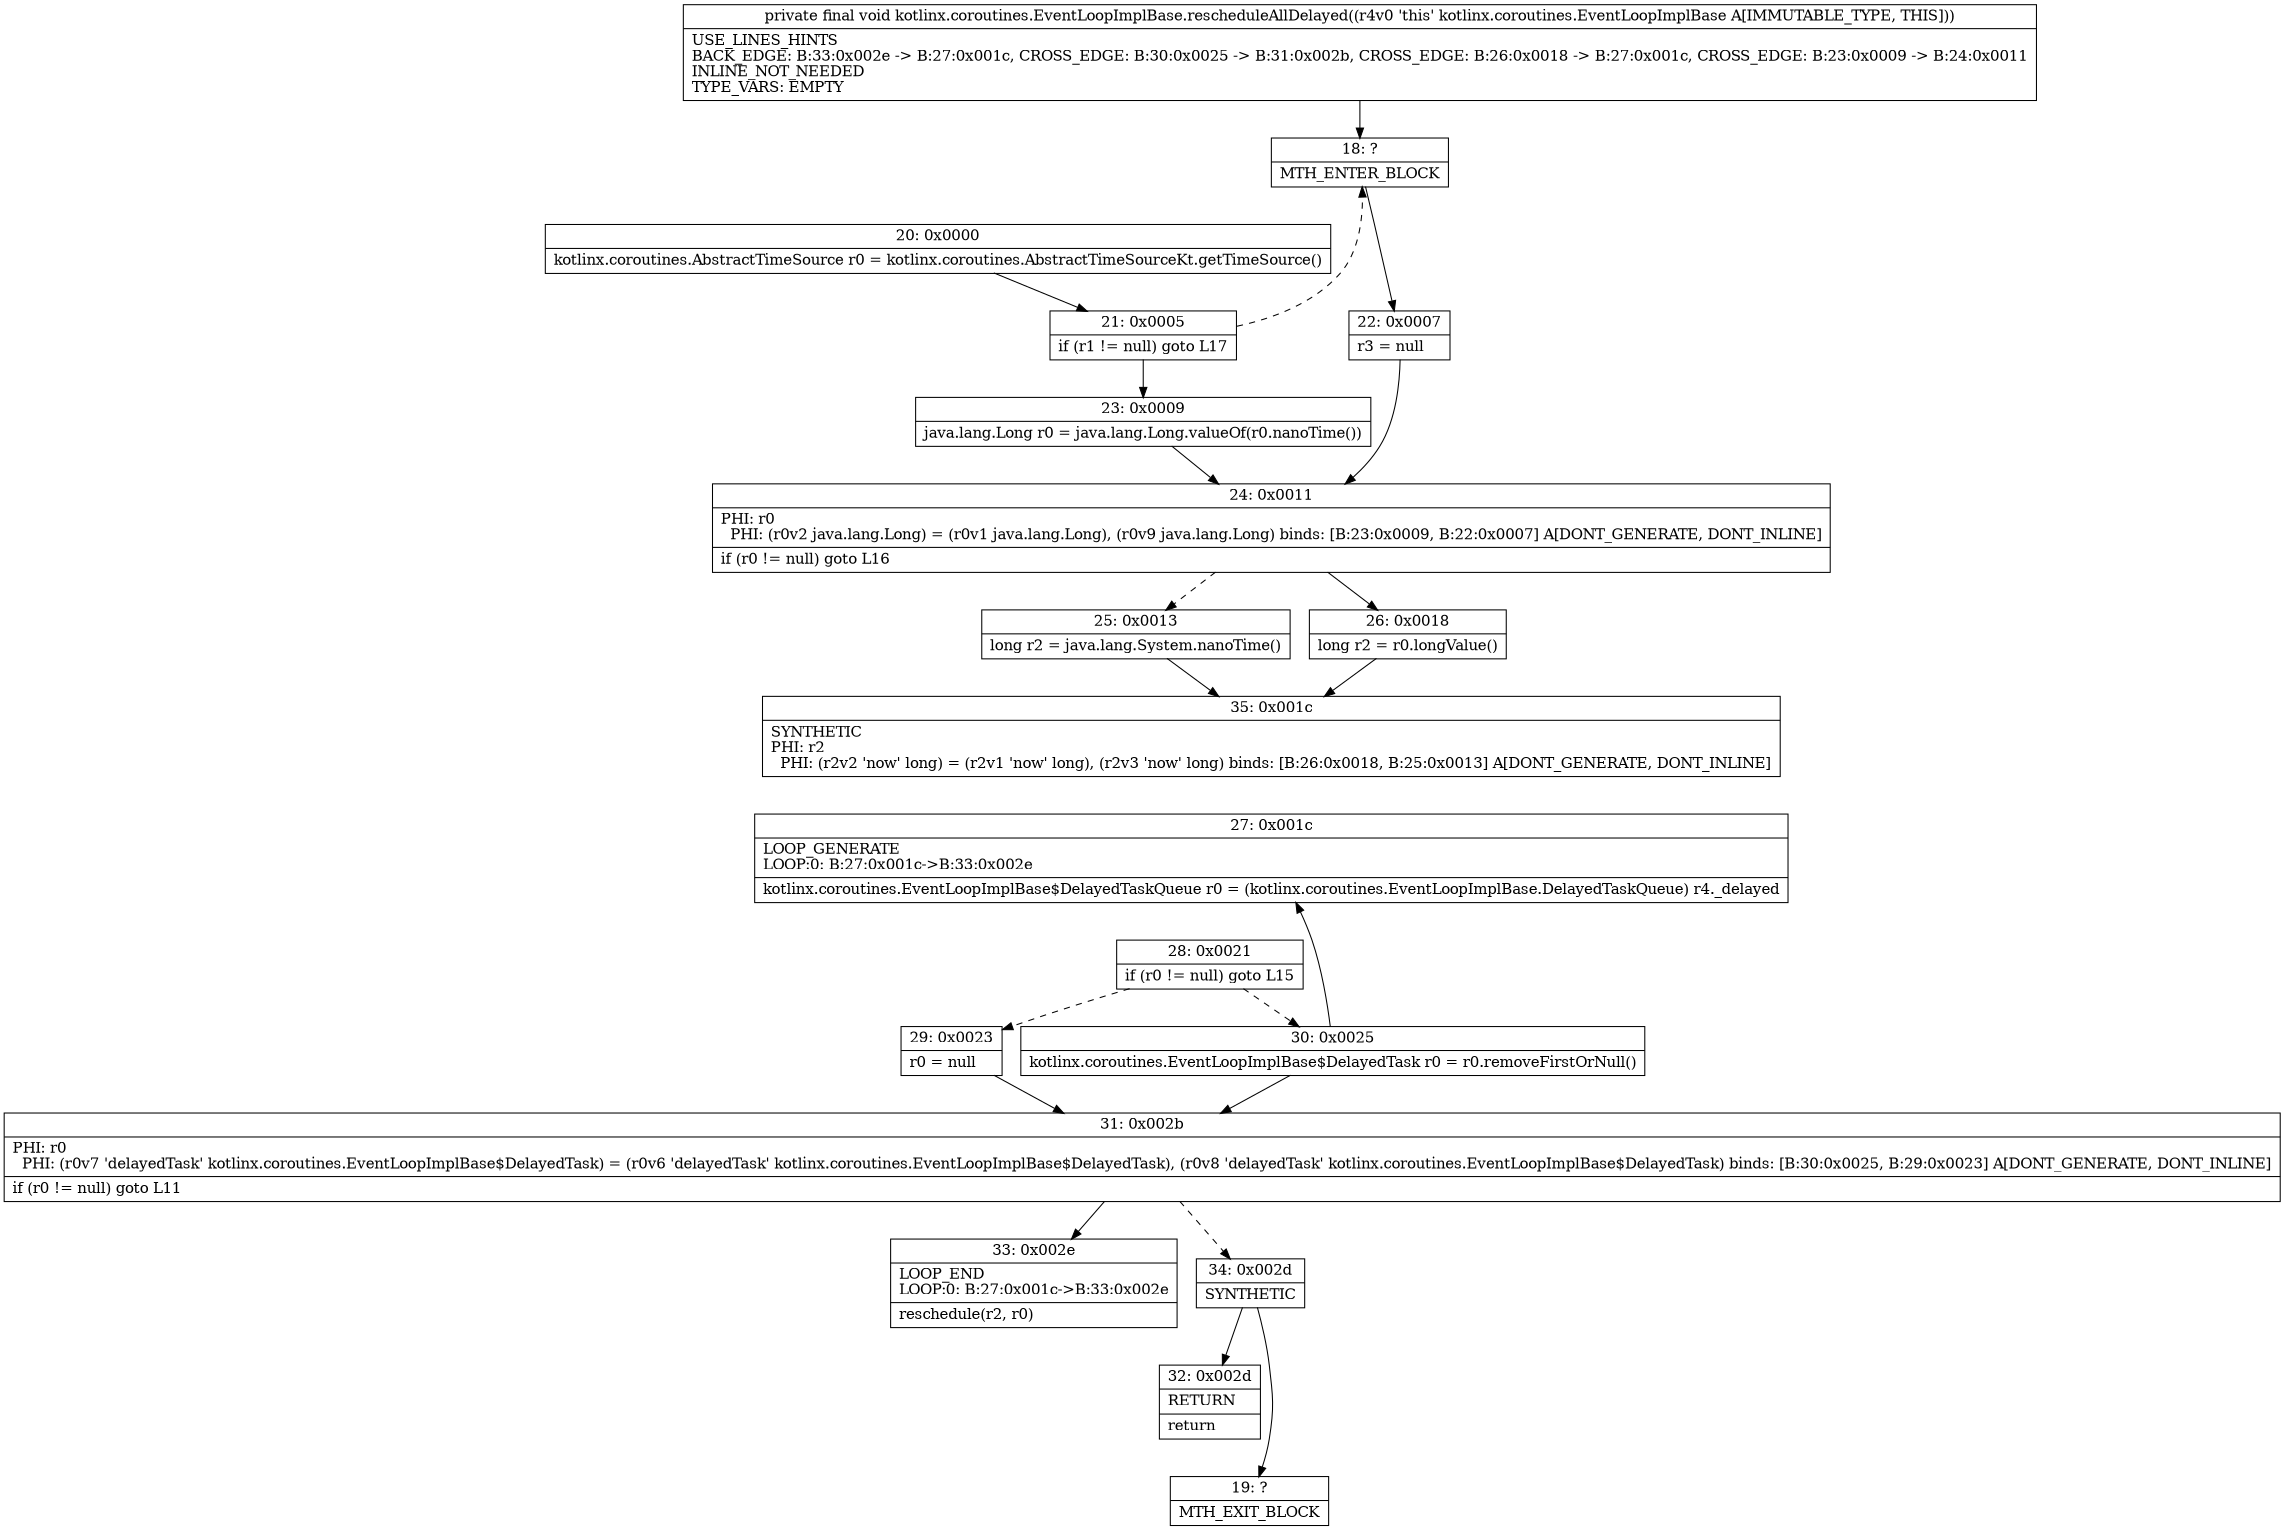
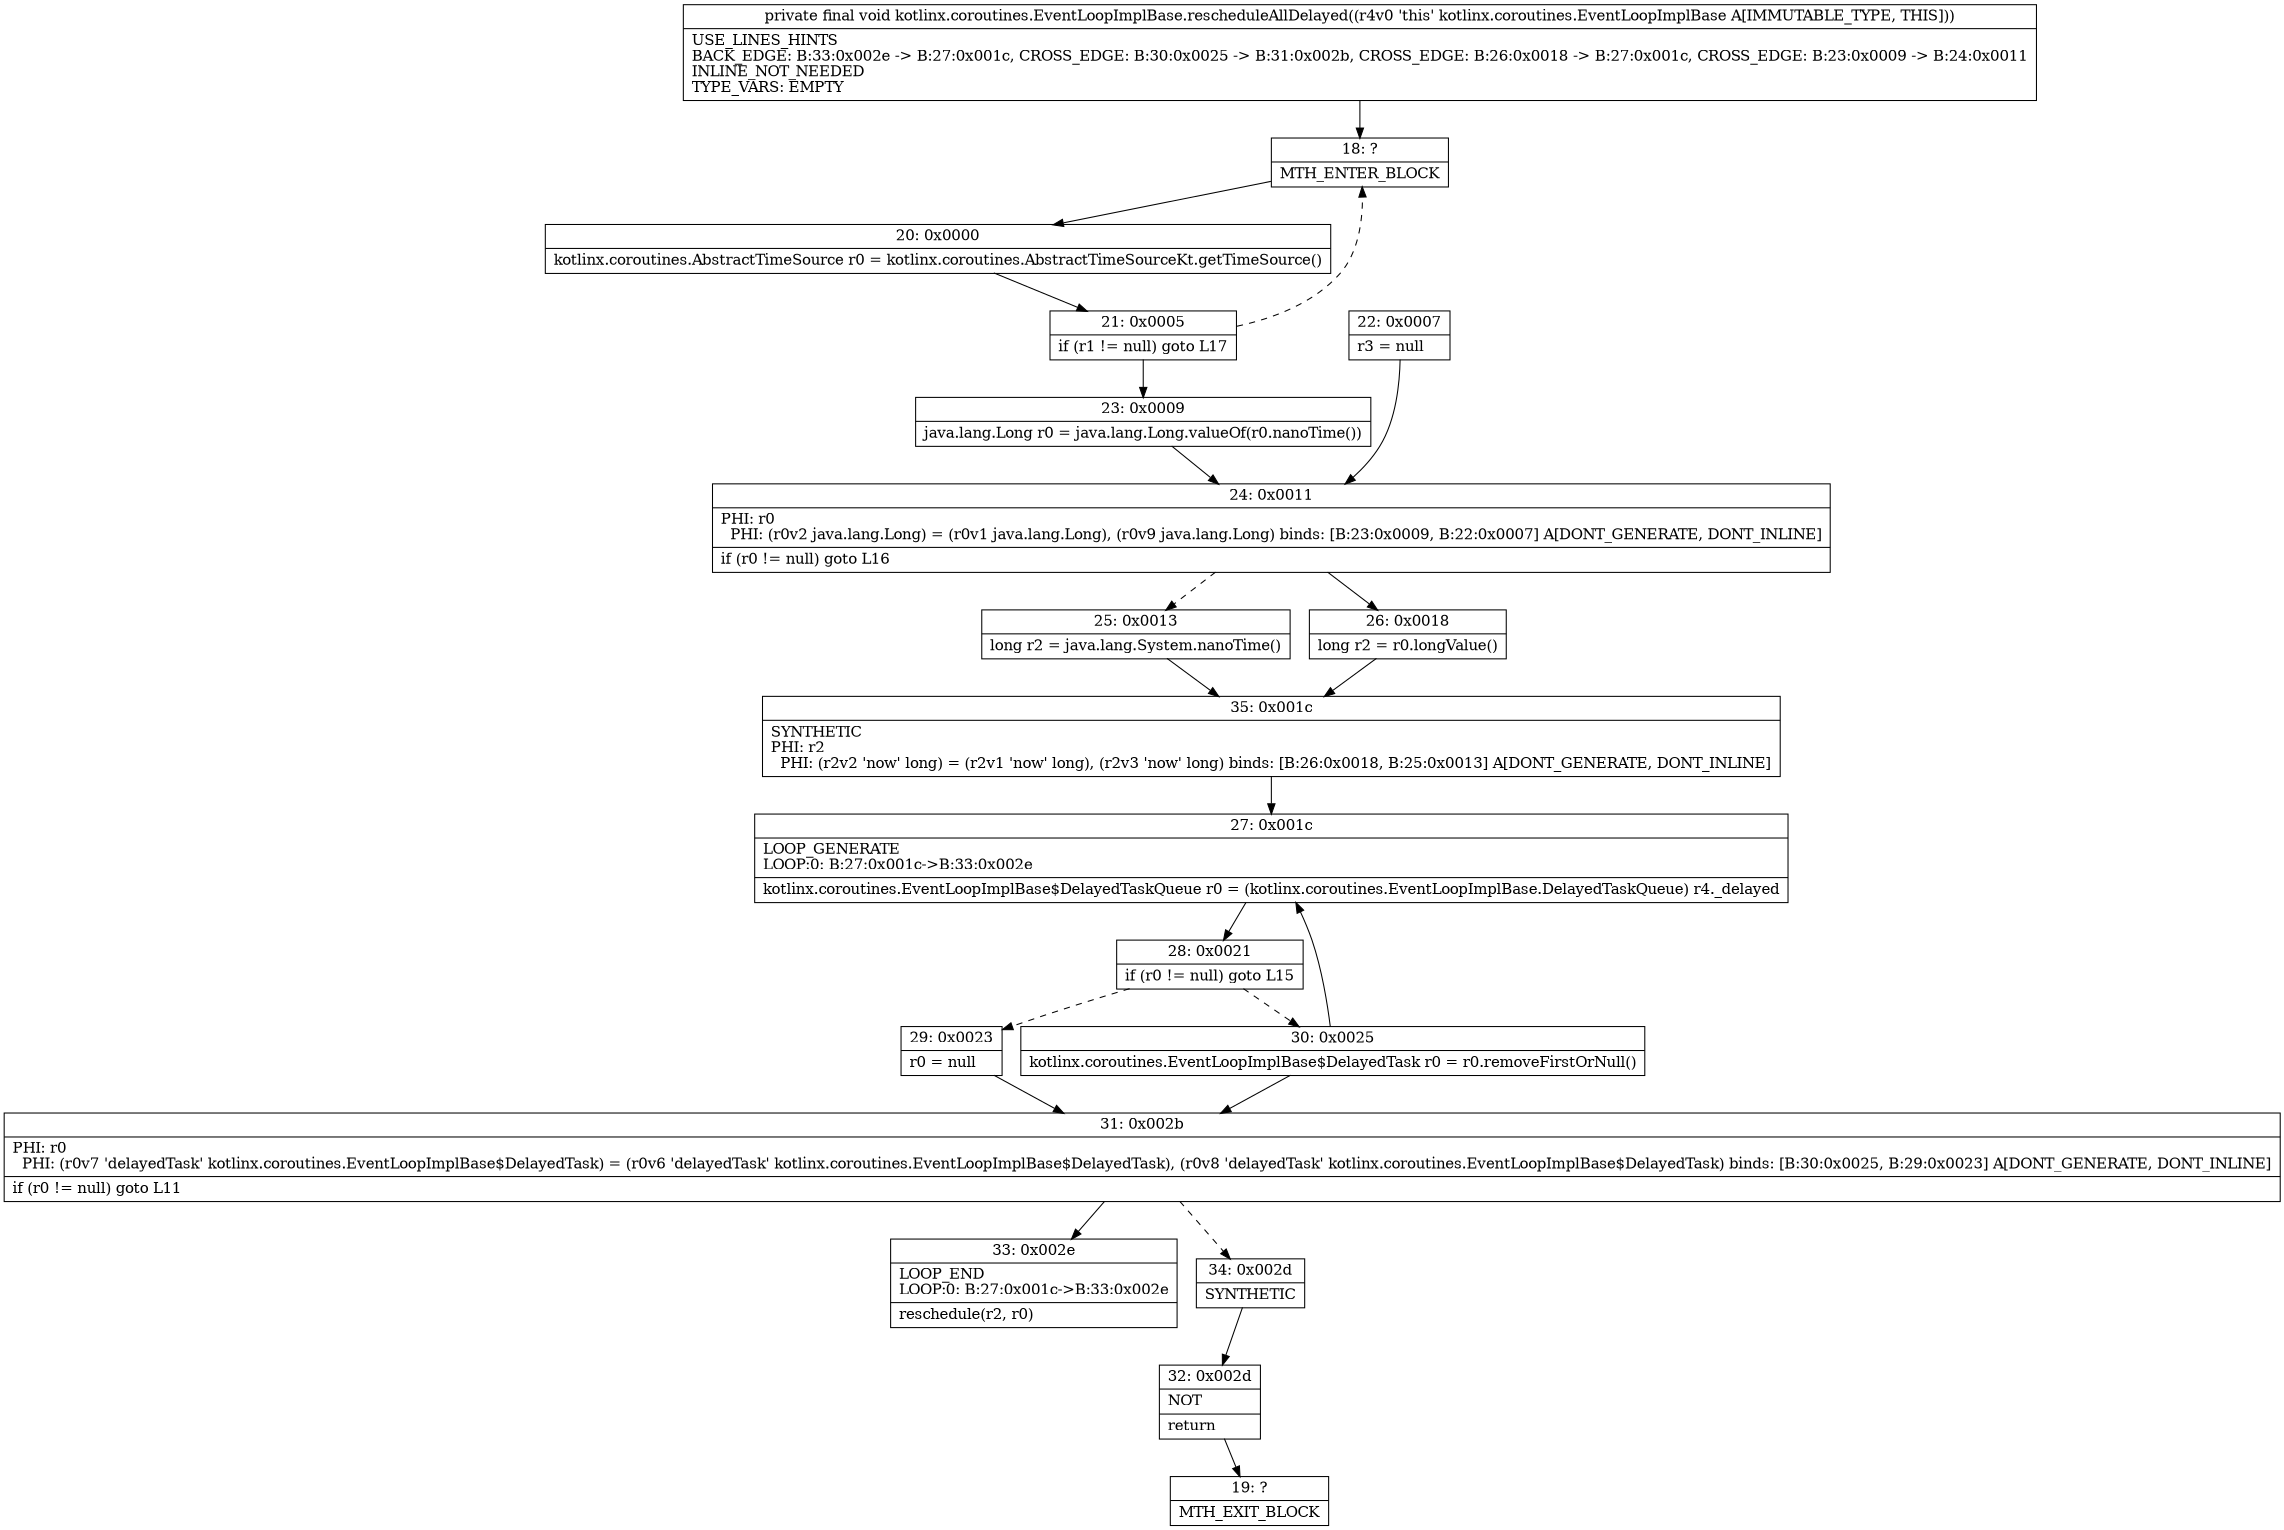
(1379, 244) -> (1167, 202)
none -> (1271, 790)
none -> (1237, 917)
(1272, 1387) -> (1230, 1453)
(1202, 1401) -> (1185, 1401)
